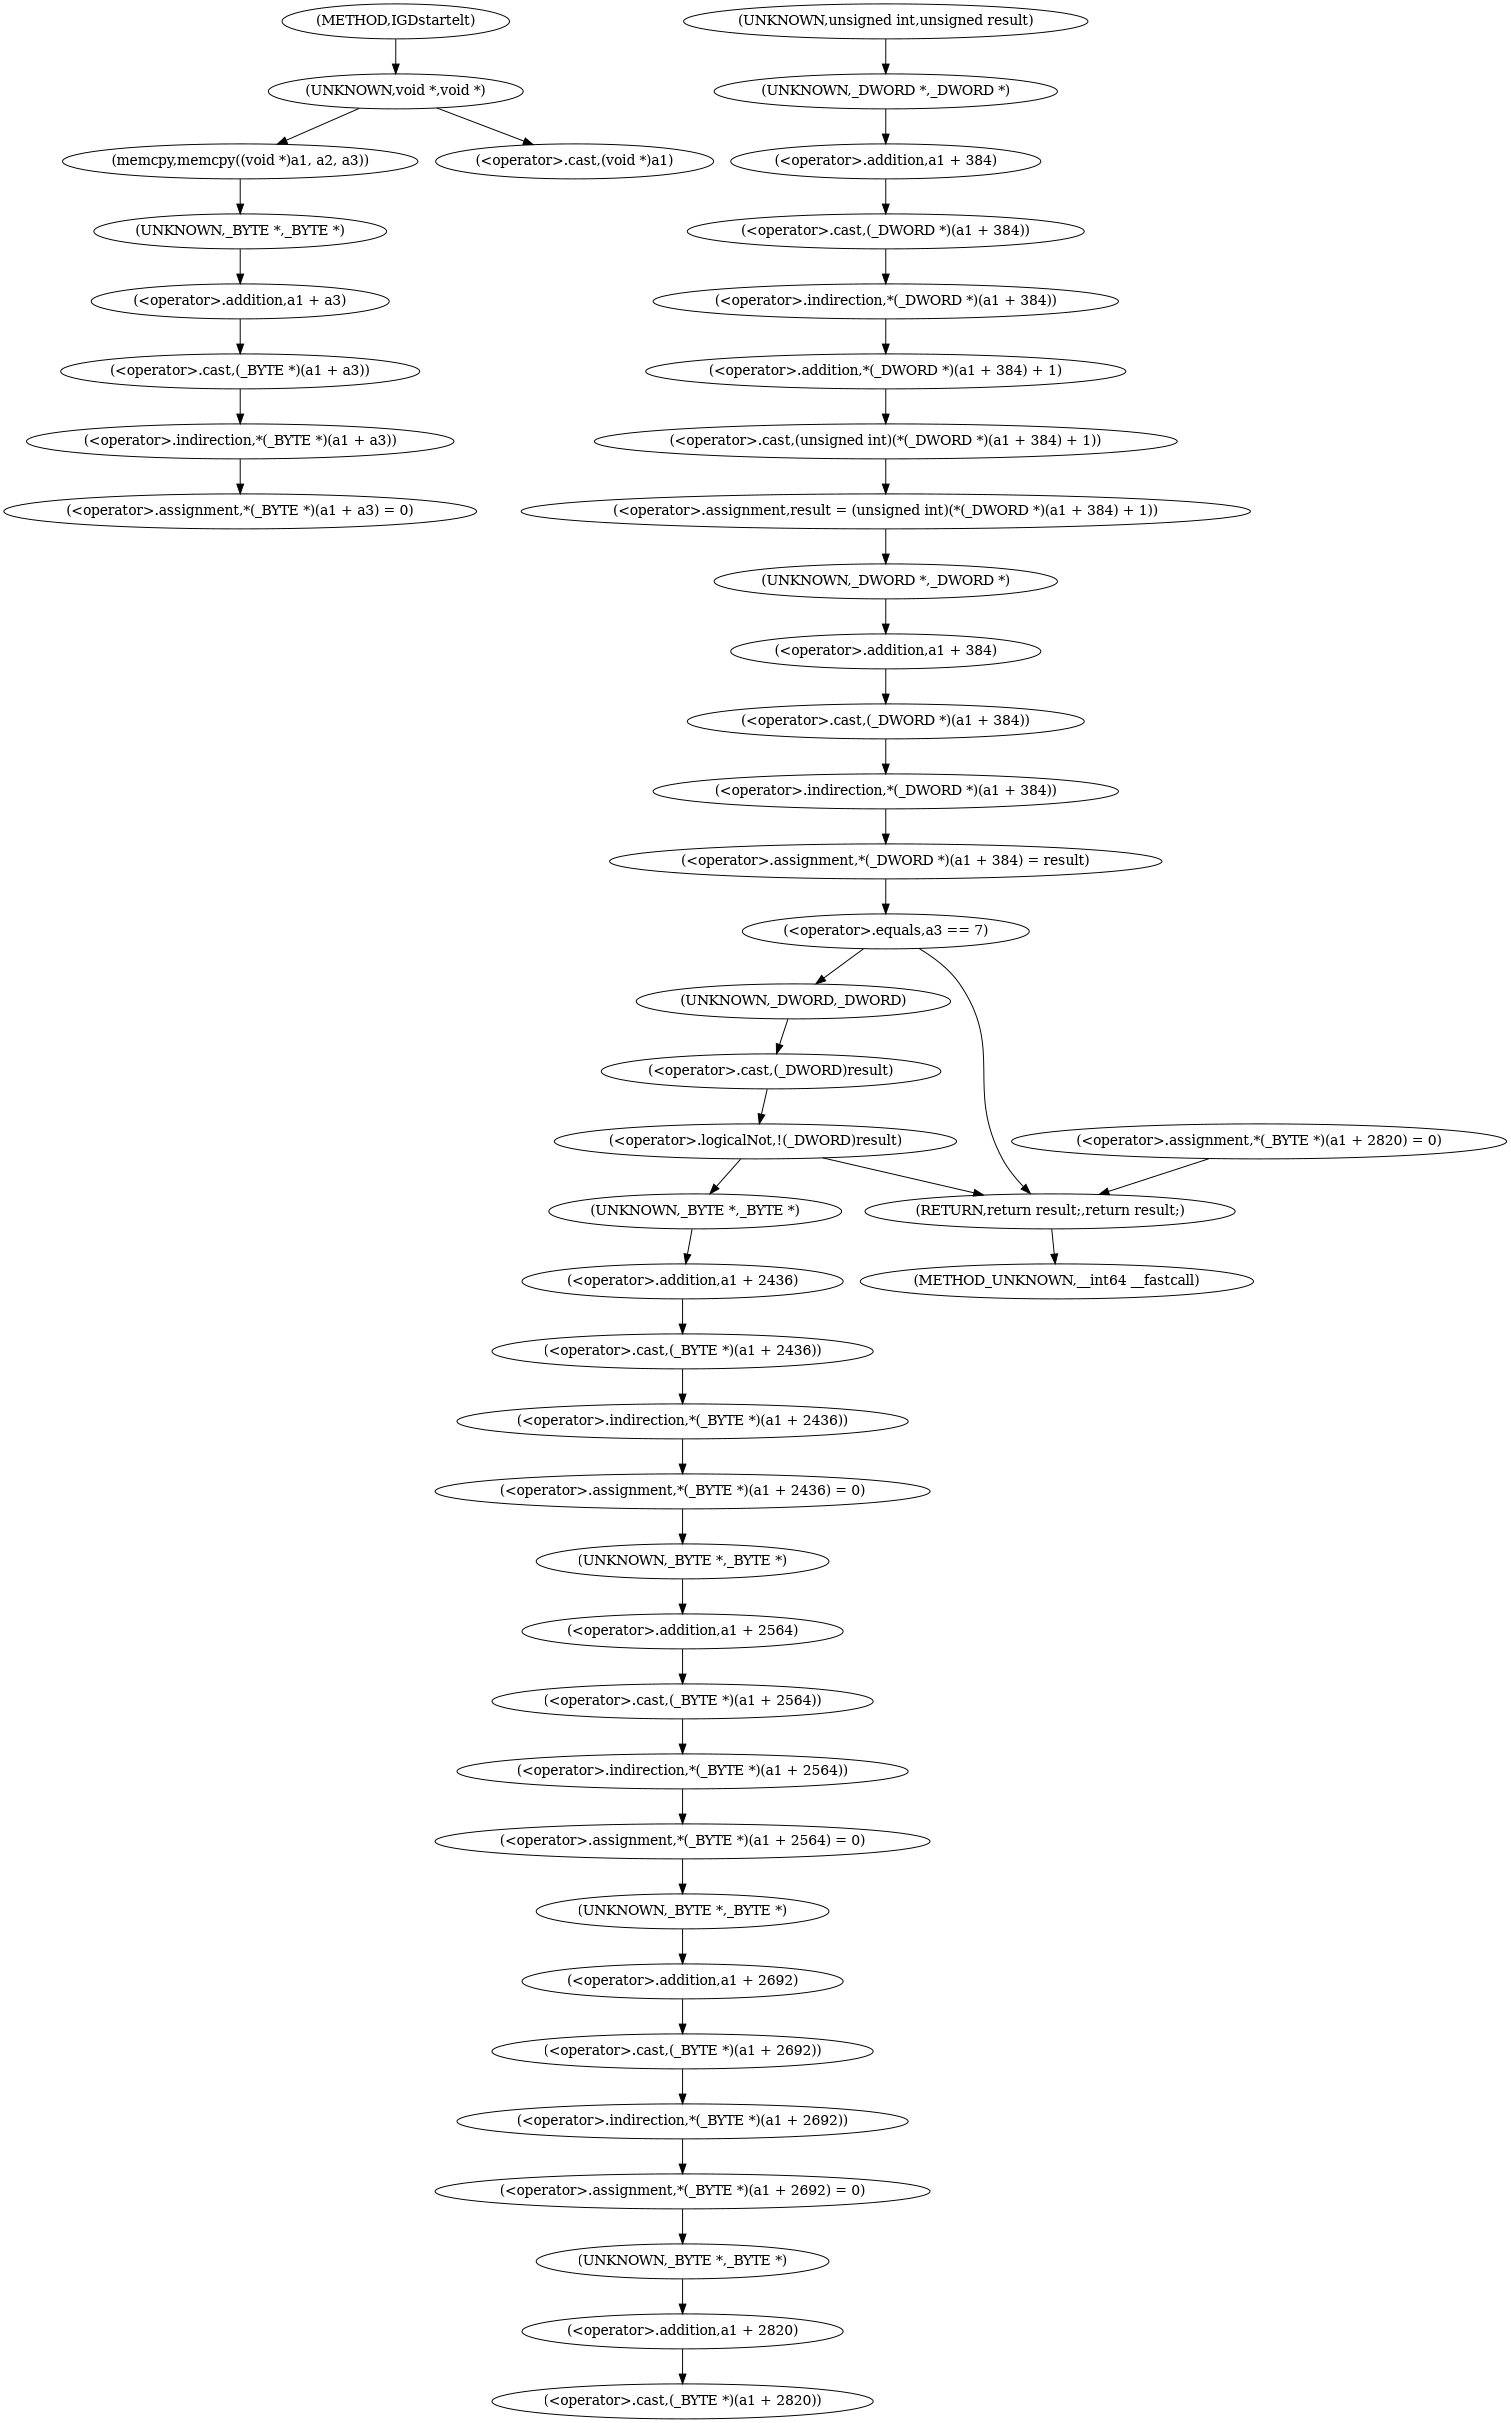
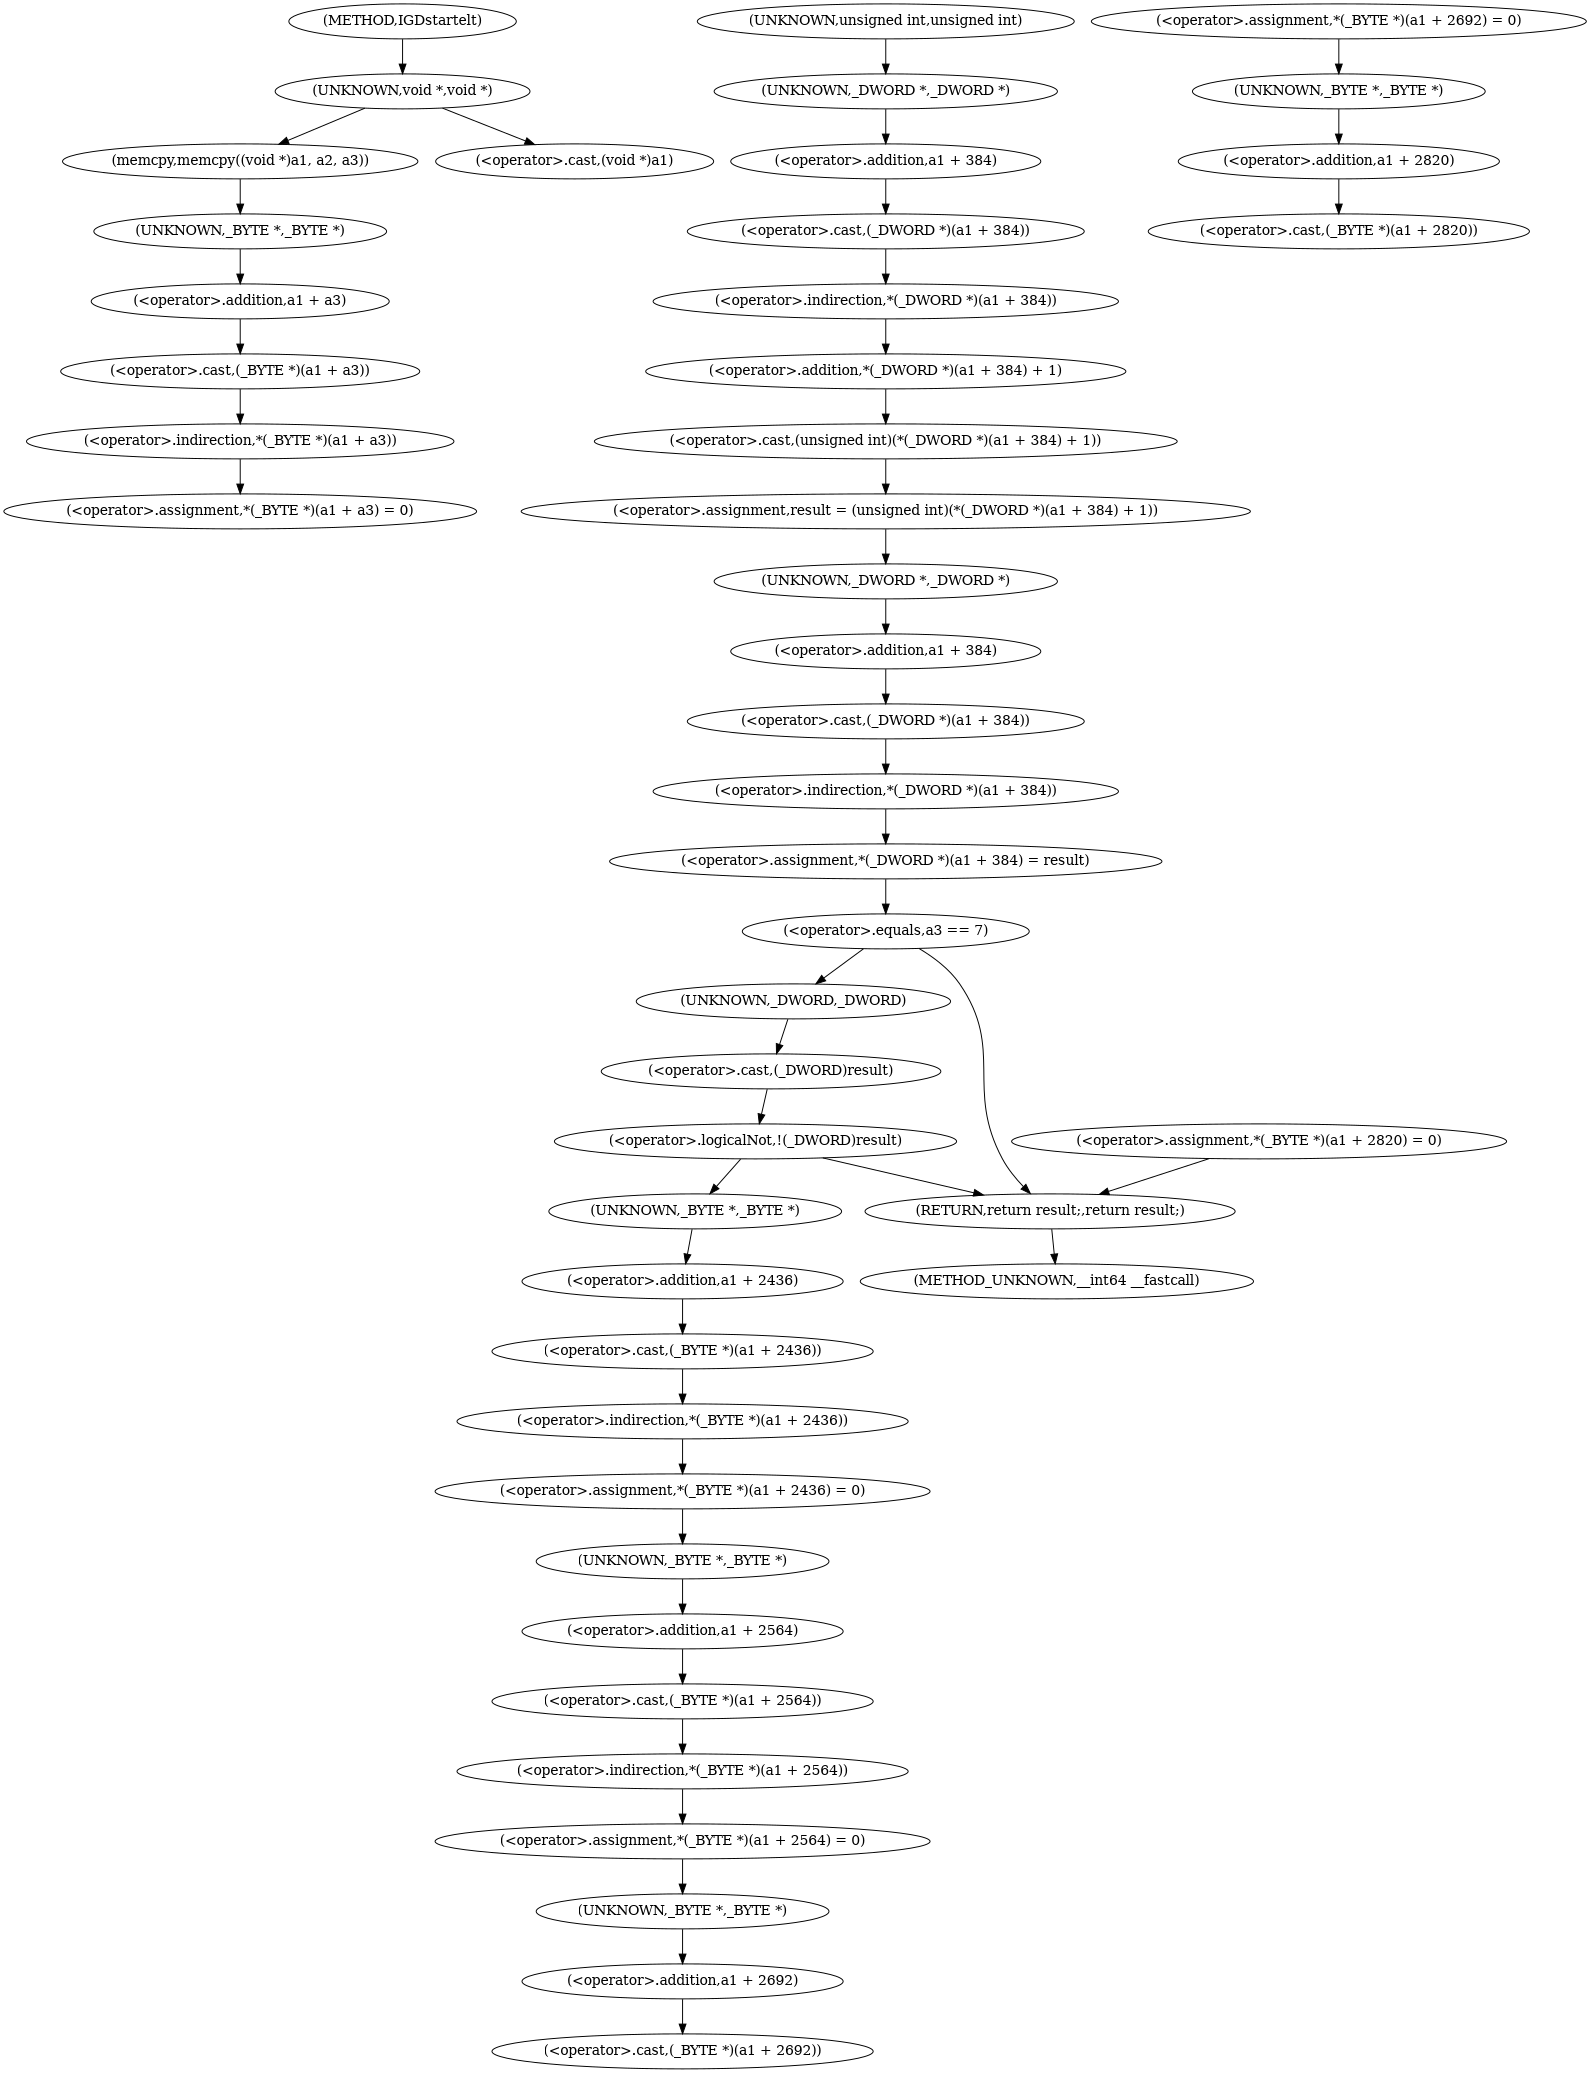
(886, 21) -> (886, 21)
(683, 2121) -> none
